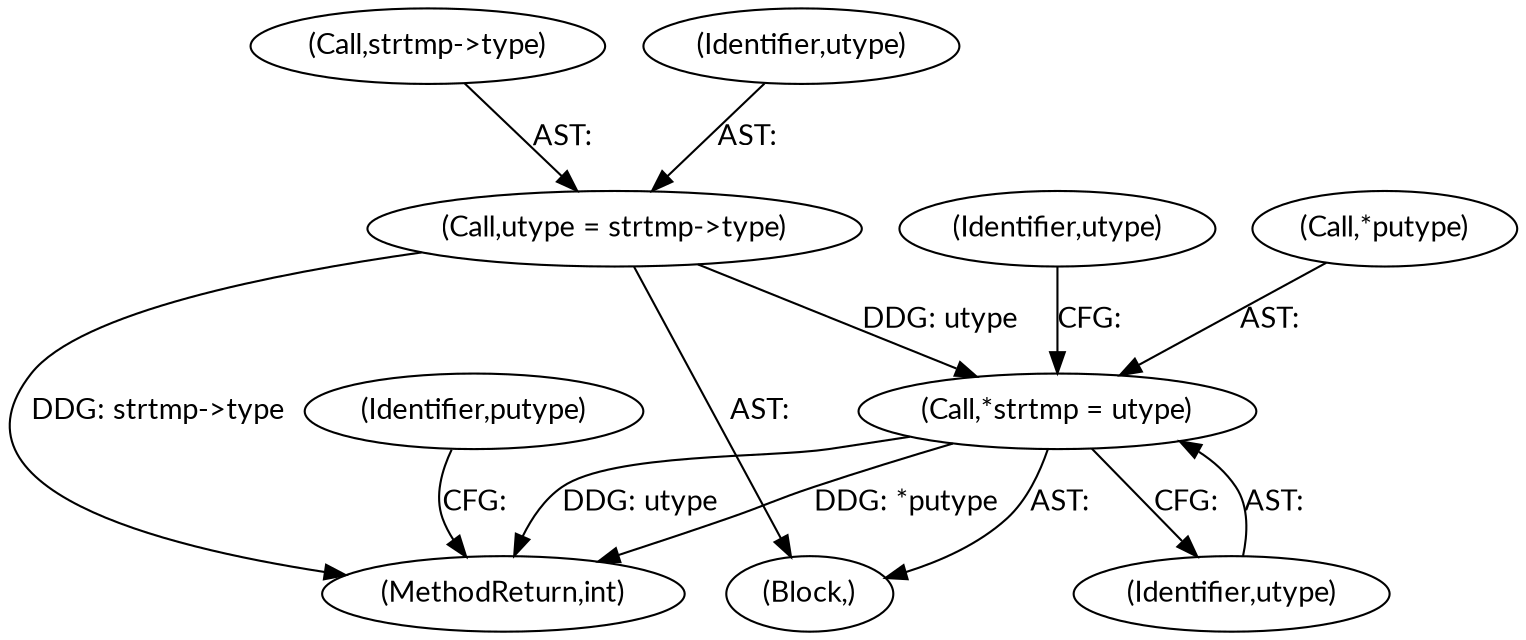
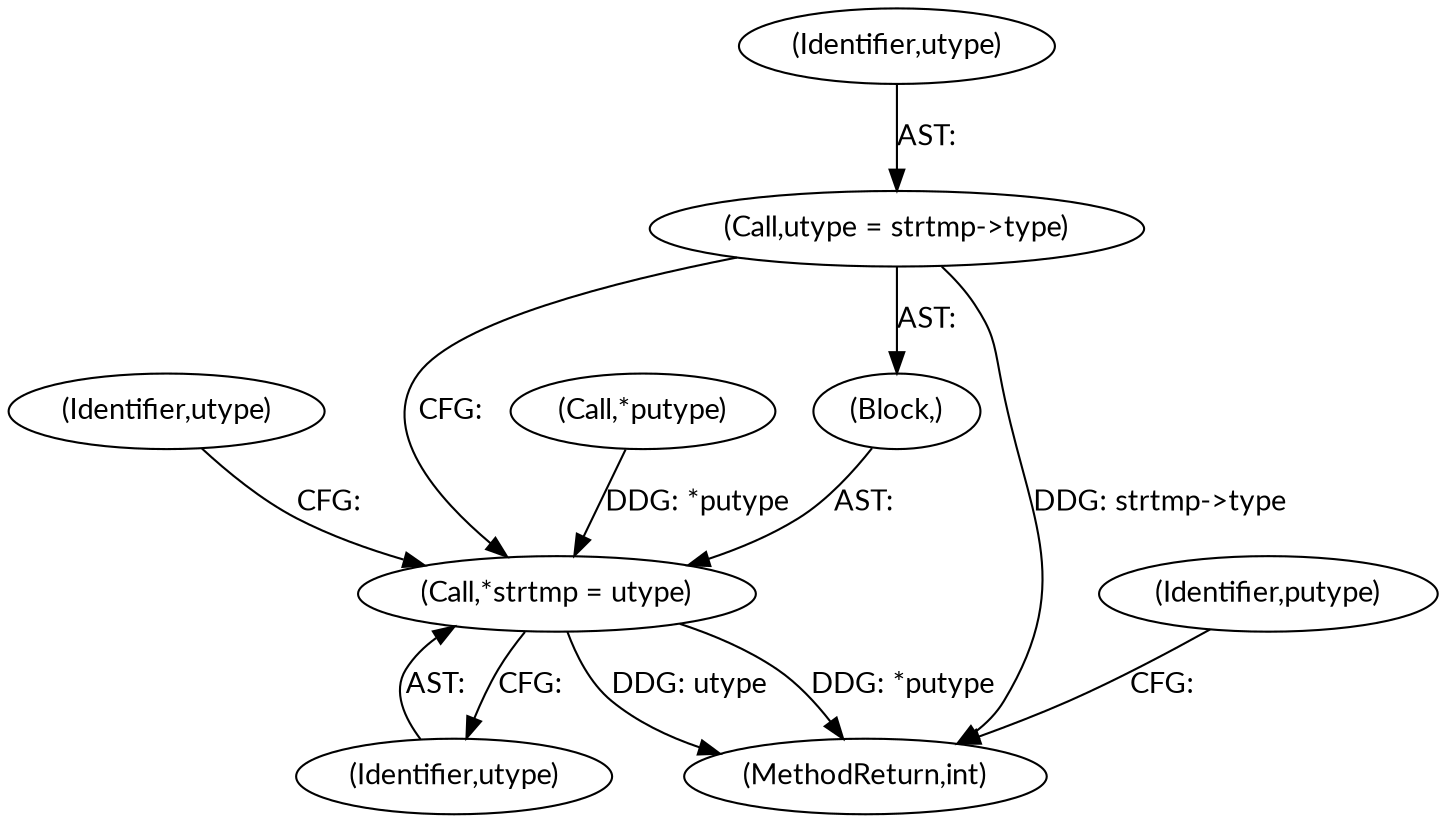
(428, 46) -> none
(941, 320) -> (455, 411)
(1275, 320) -> (698, 503)
(993, 529) -> (800, 517)
